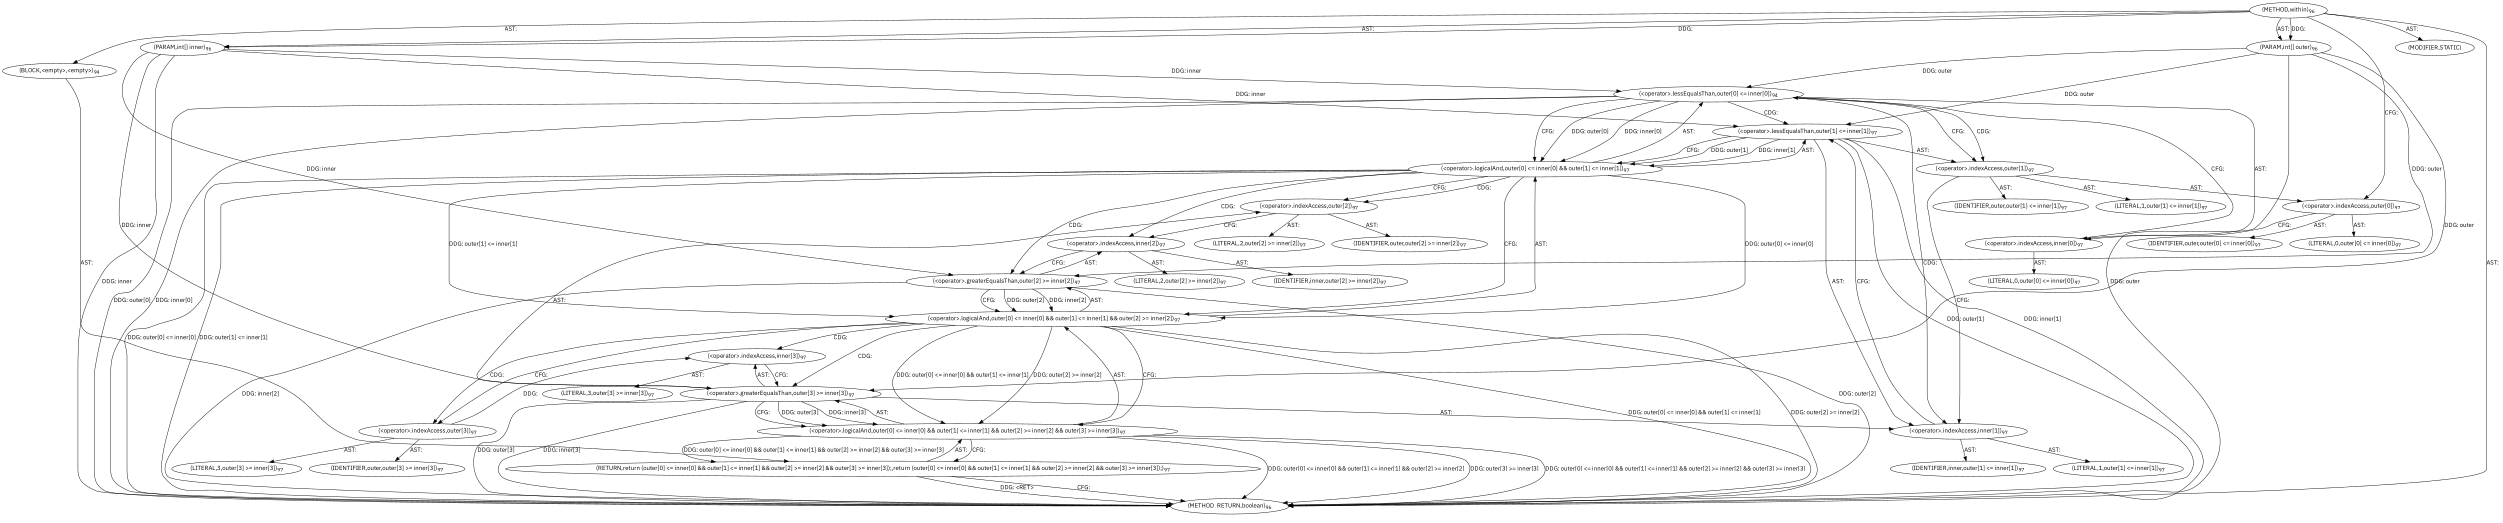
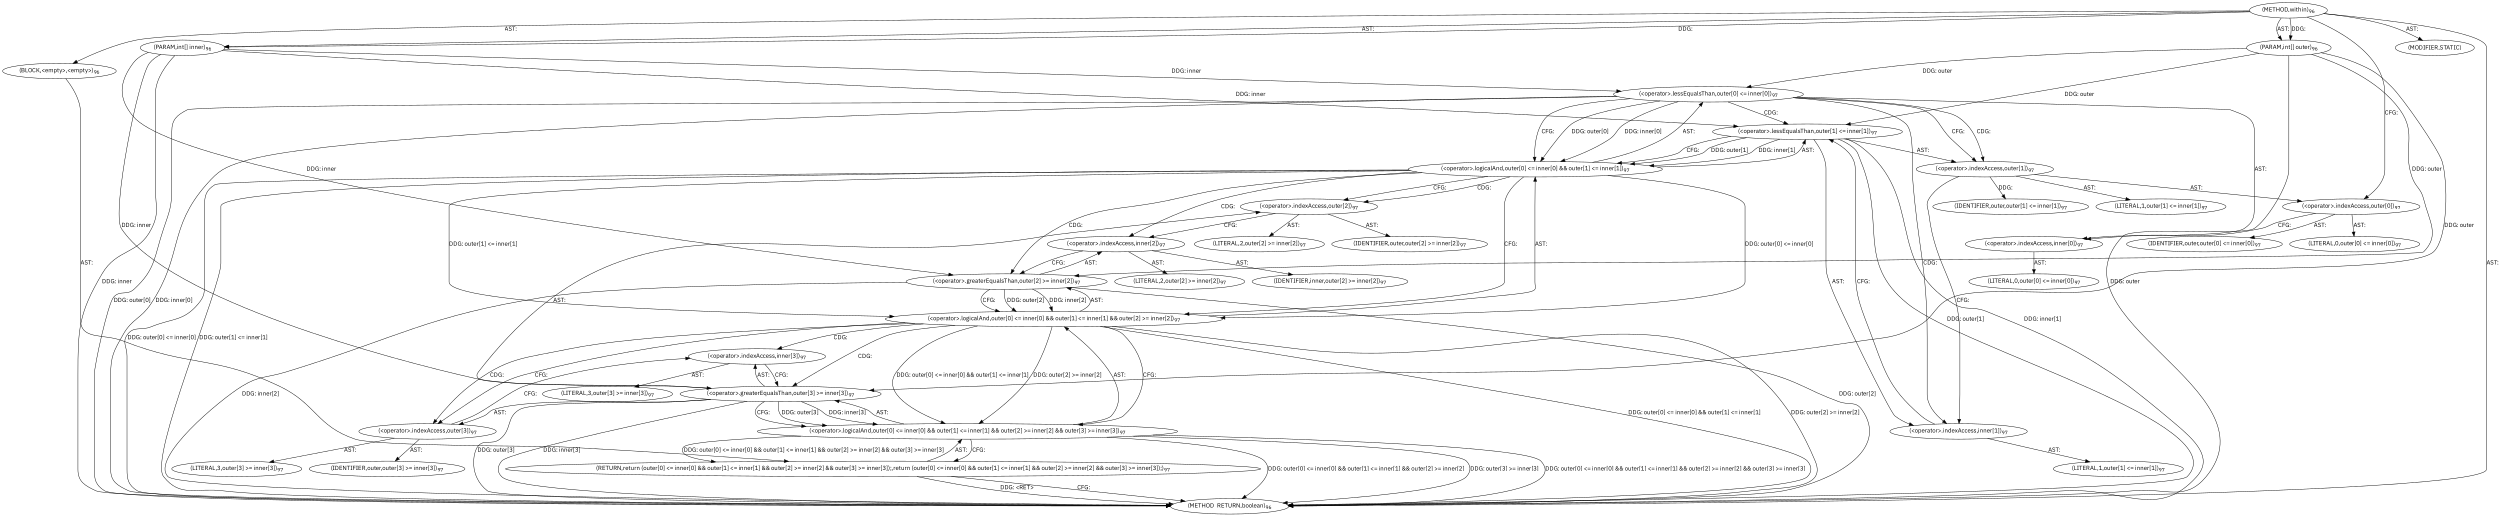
(97, 70) -> (97, 70)
(1775, 94) -> (1775, 94)
(2111, 124) -> none
(2006, 188) -> (2006, 188)
(531, 394) -> (531, 394)
(1380, 413) -> (535, 403)
(1968, 469) -> none
